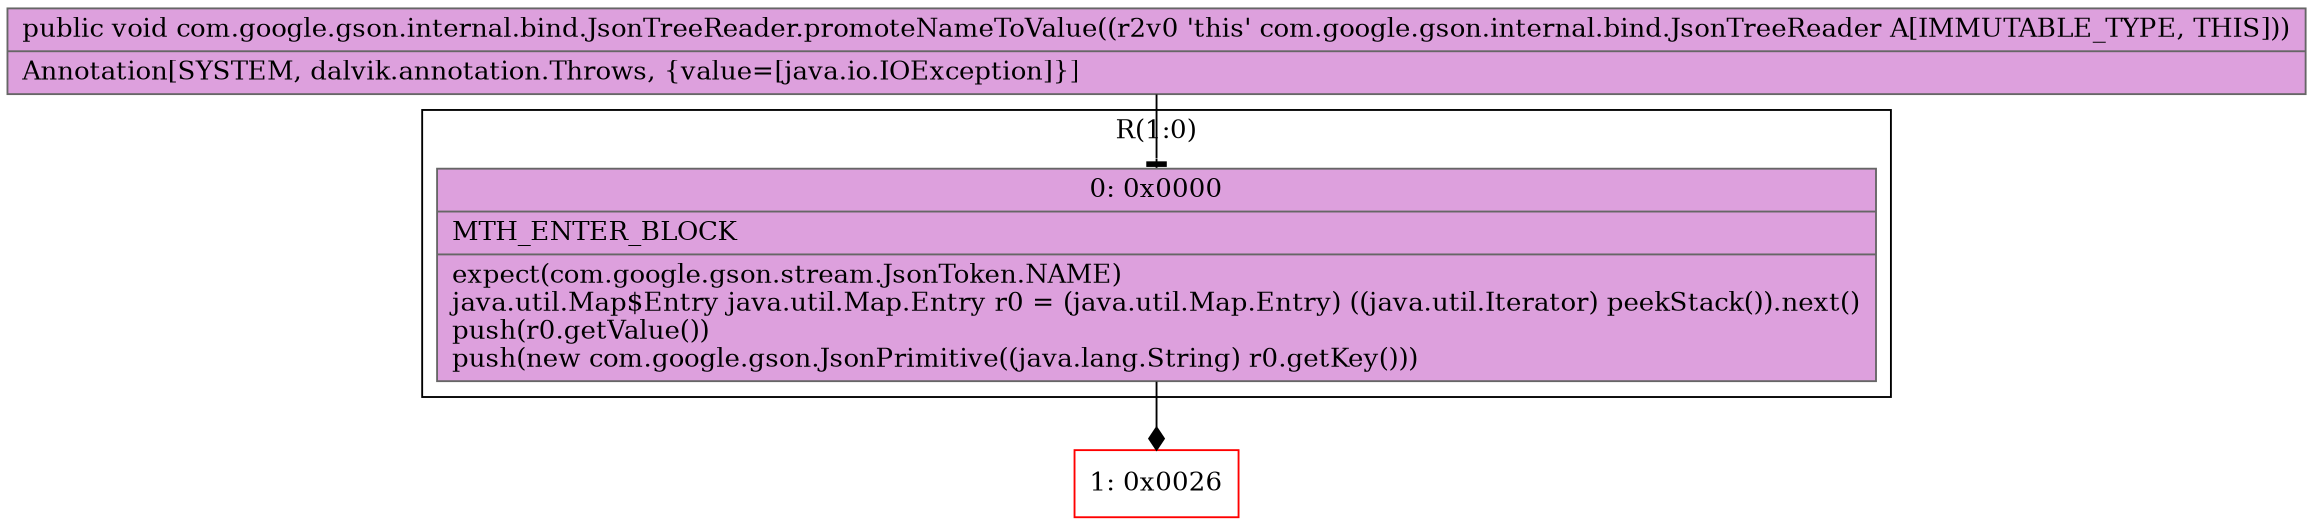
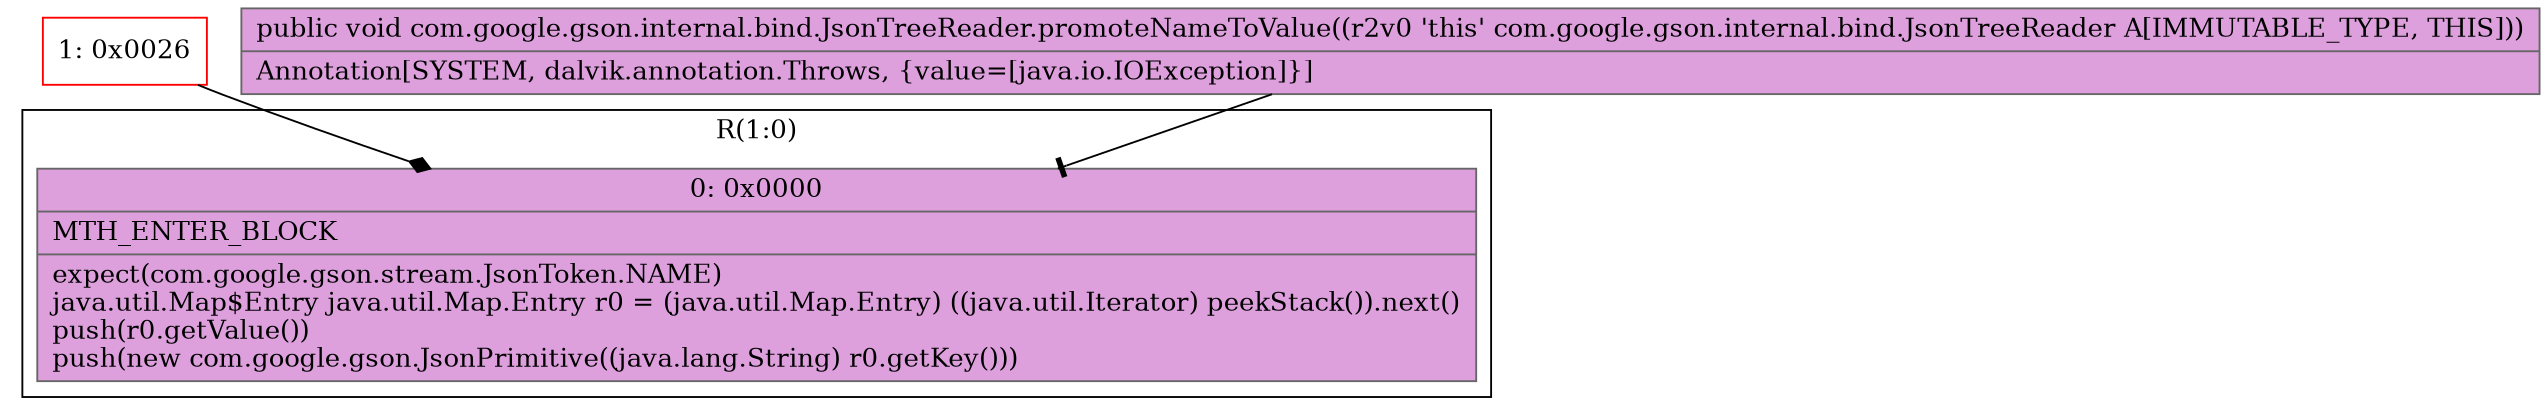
(1157, 409) -> (303, 124)
